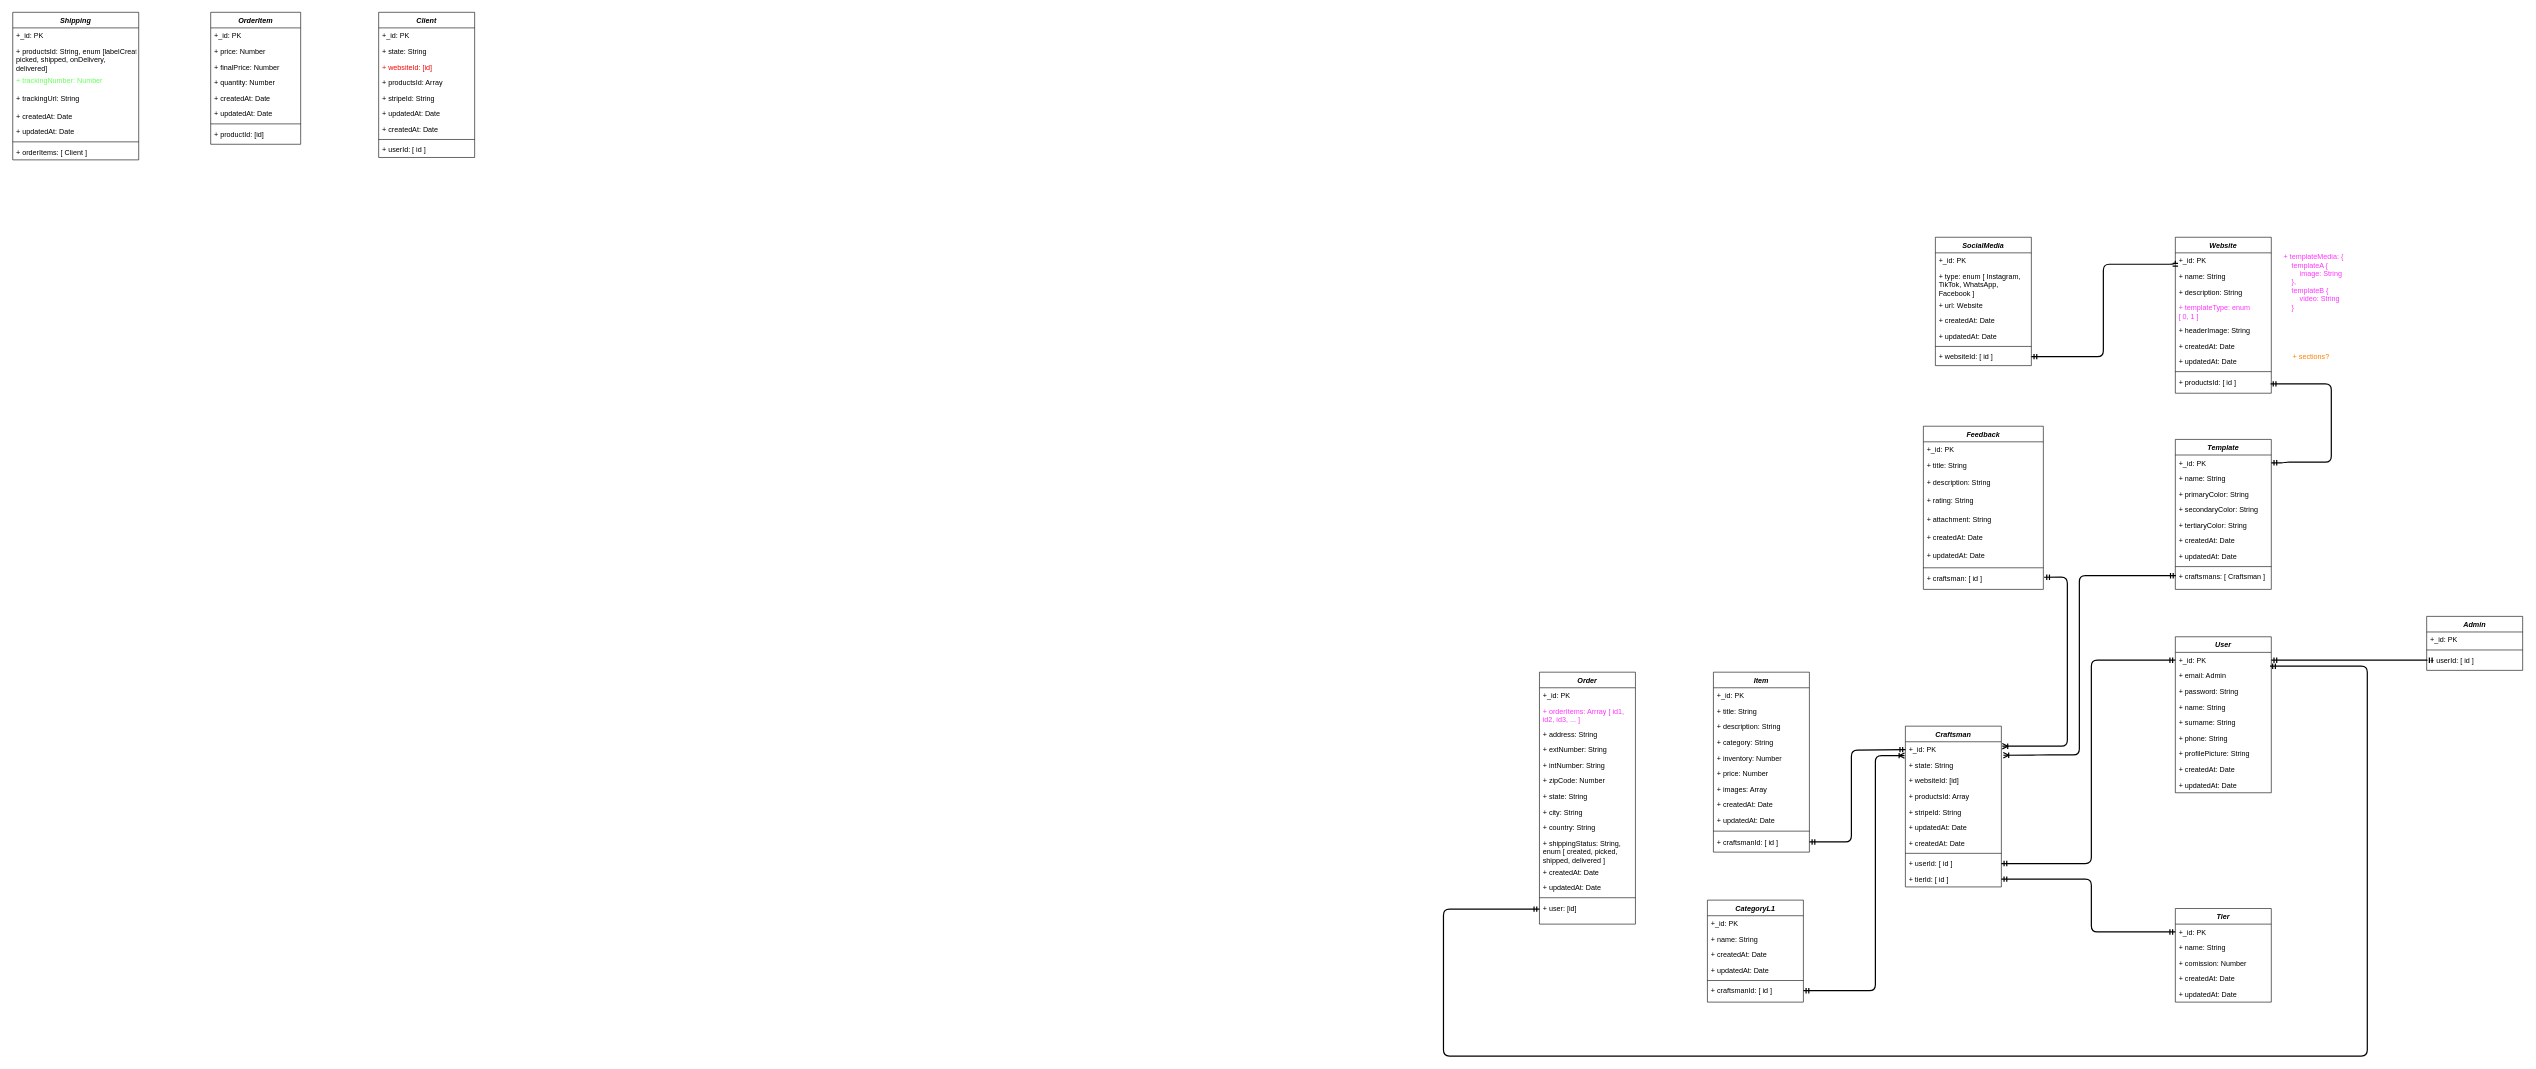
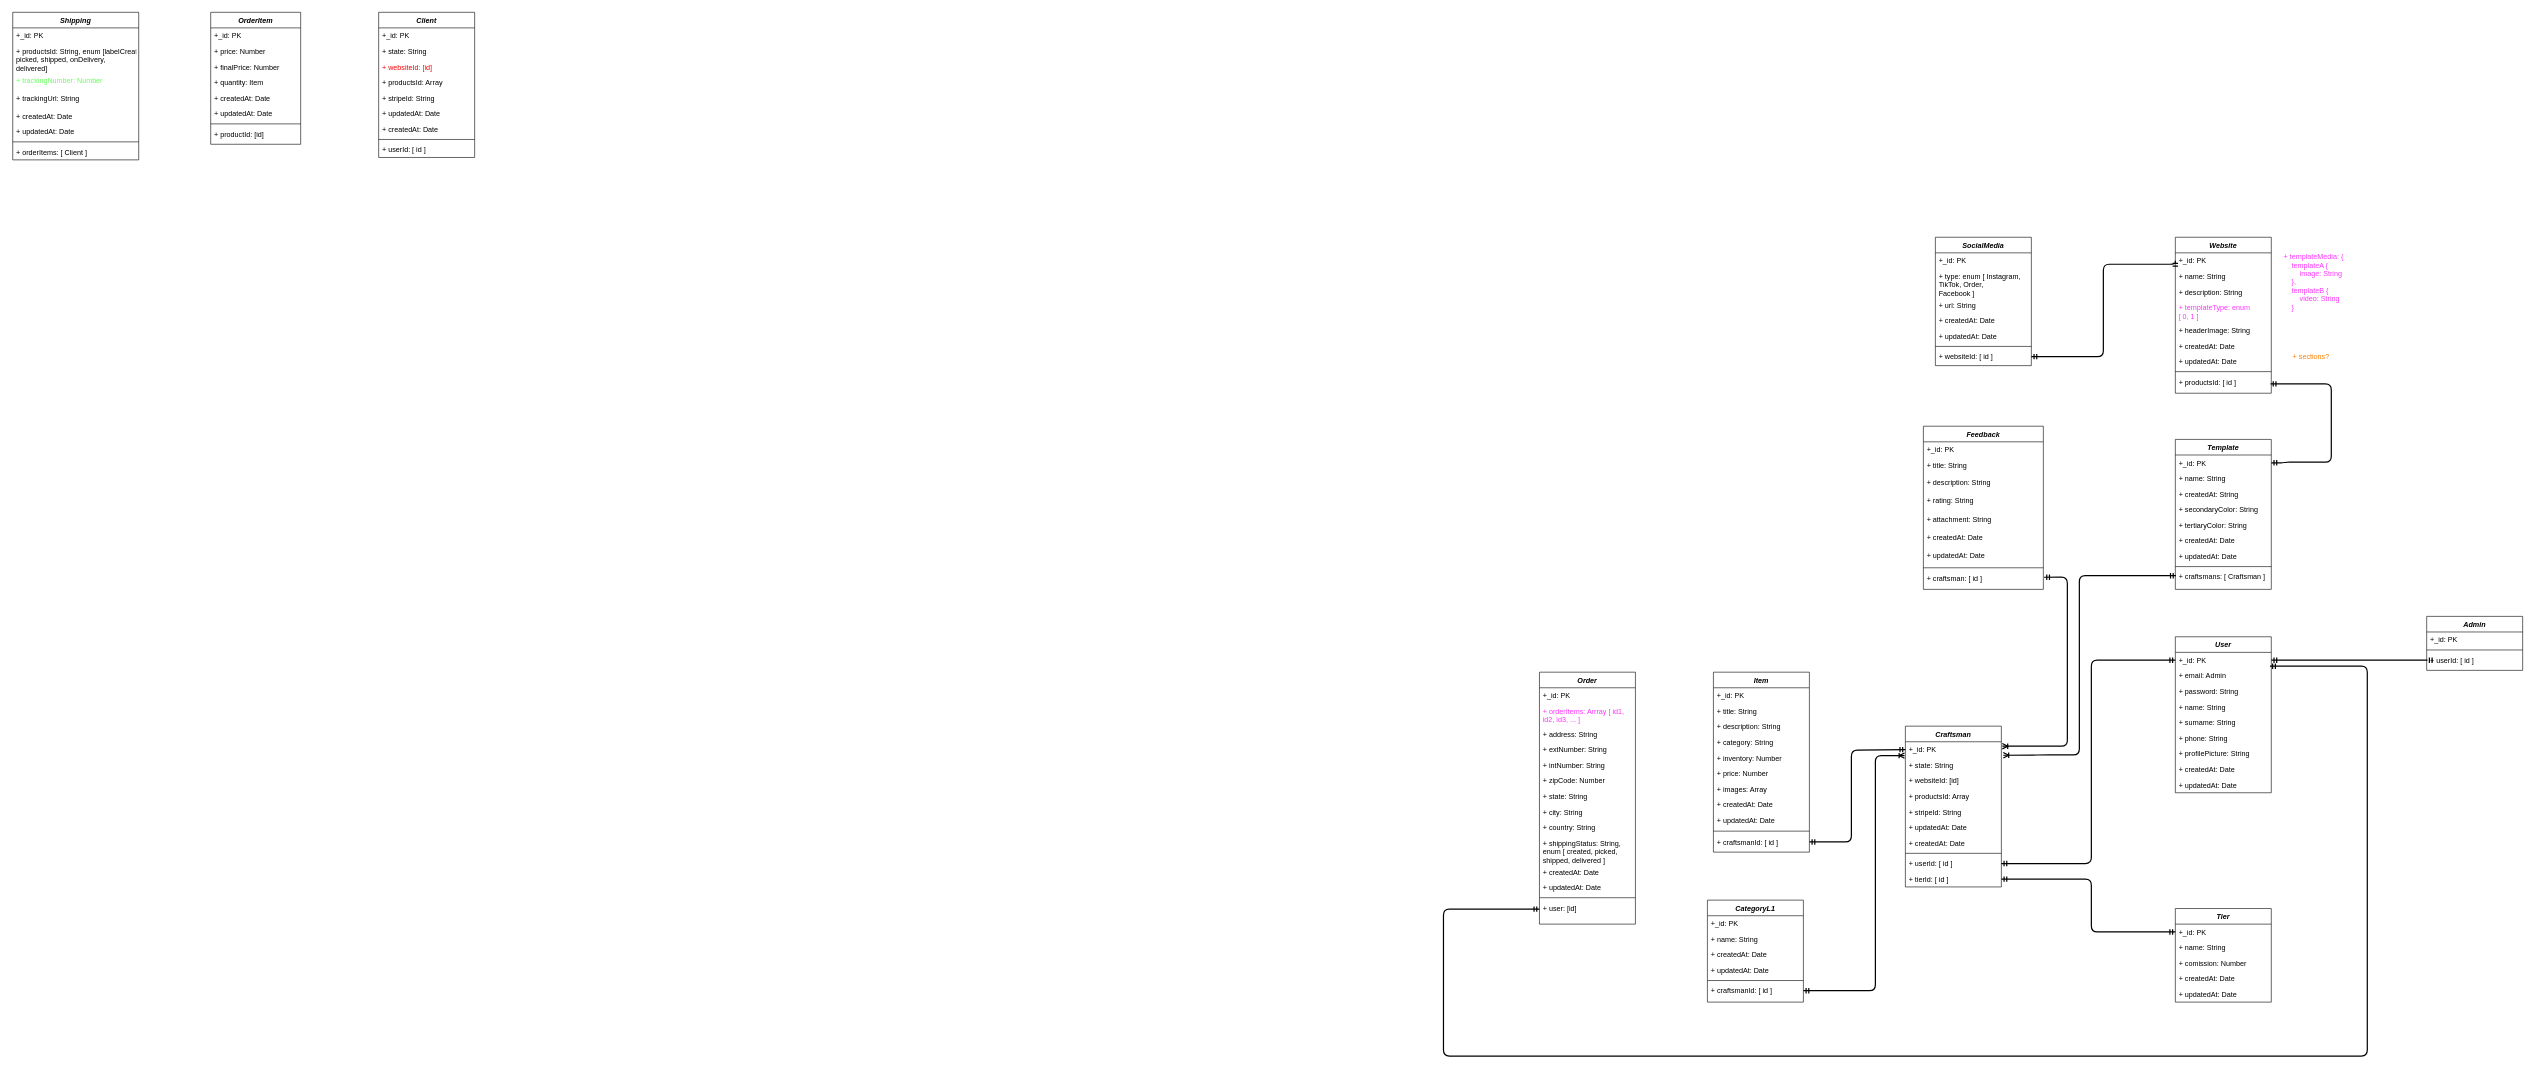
(246, 83) -> (242, 83)
(1983, 277) -> (1983, 277)
(1962, 305) -> (1960, 305)
(2217, 494) -> (2213, 494)
